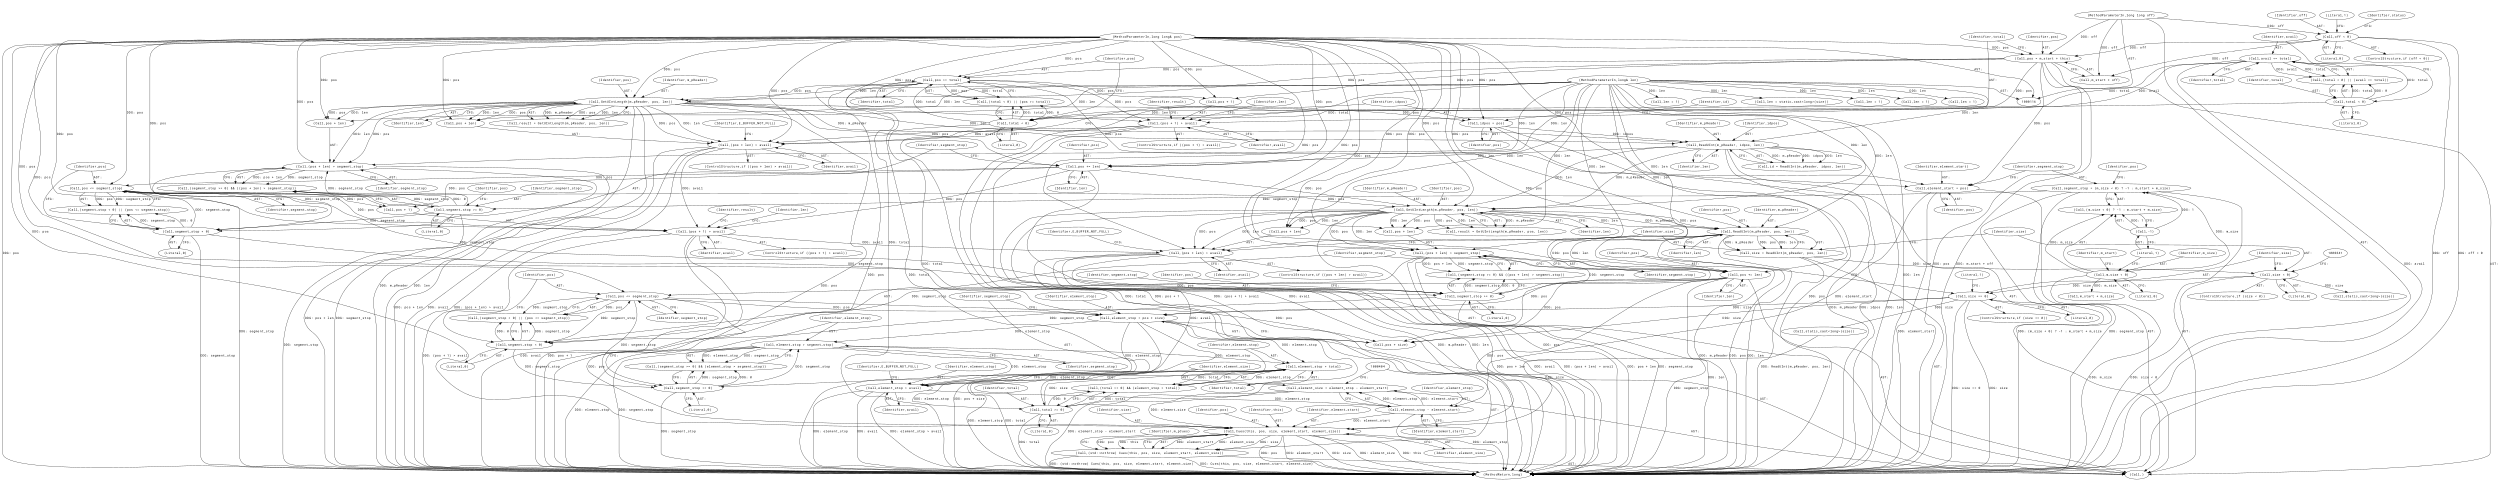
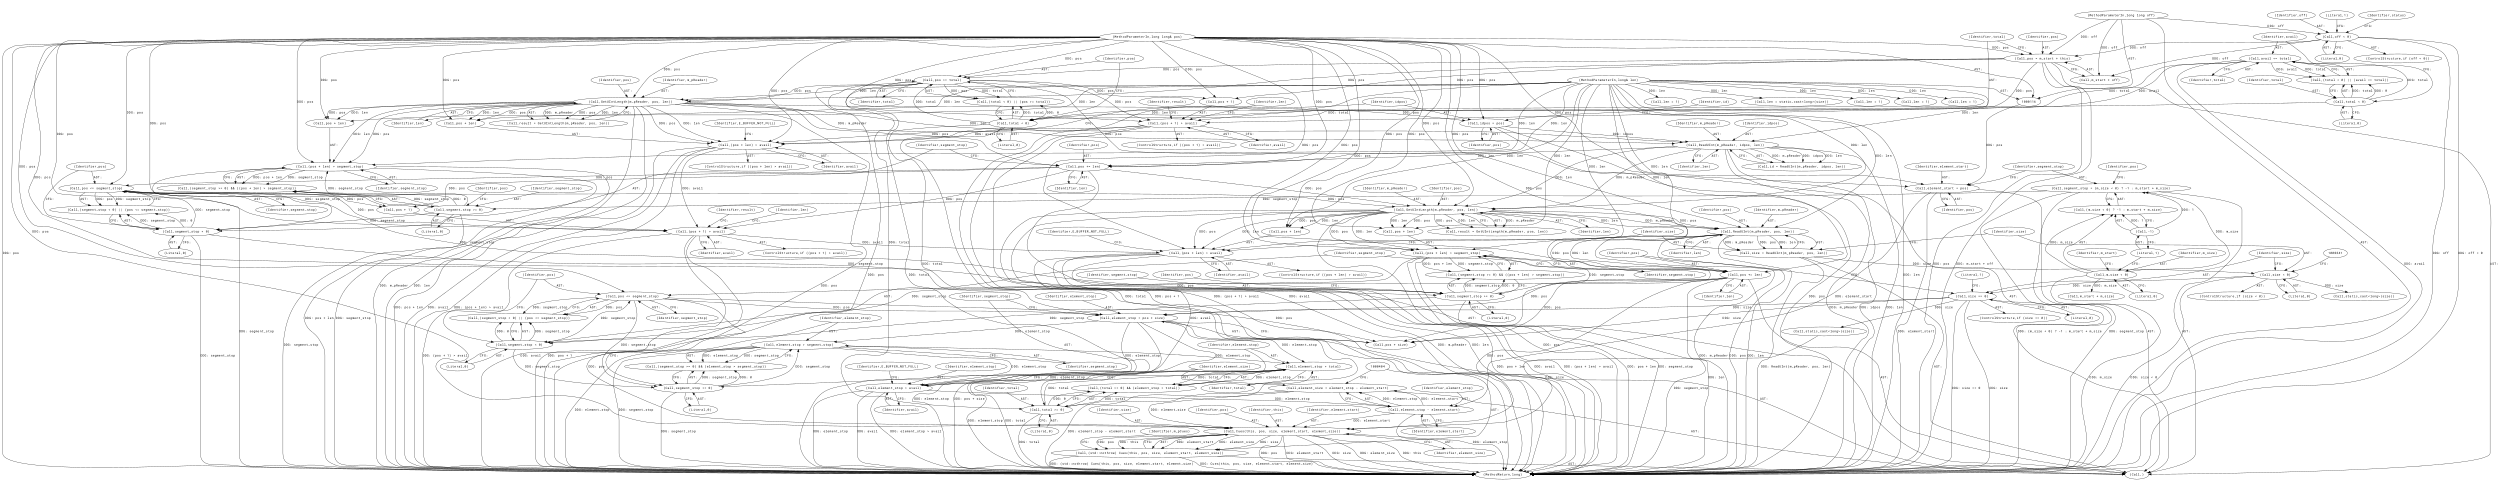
(2024, 132) -> (1986, 138)
(1059, 388) -> (1059, 388)
